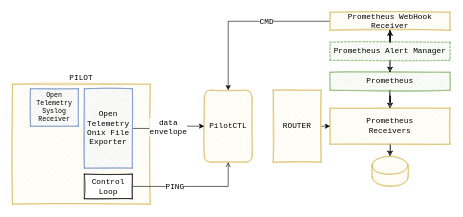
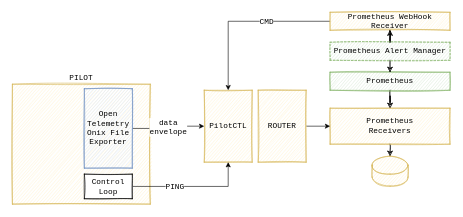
(54, 108) -> none
(228, 126) -> (228, 126)
(297, 126) -> (282, 126)
(228, 166) -> (228, 167)
